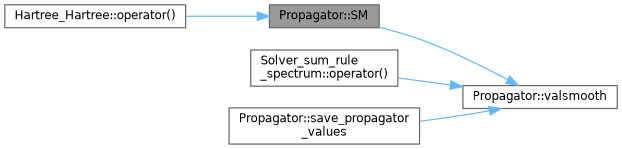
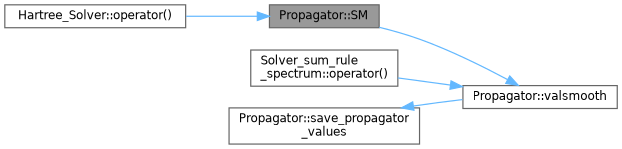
(95, 16) -> (95, 16)
(454, 116) -> (438, 103)
